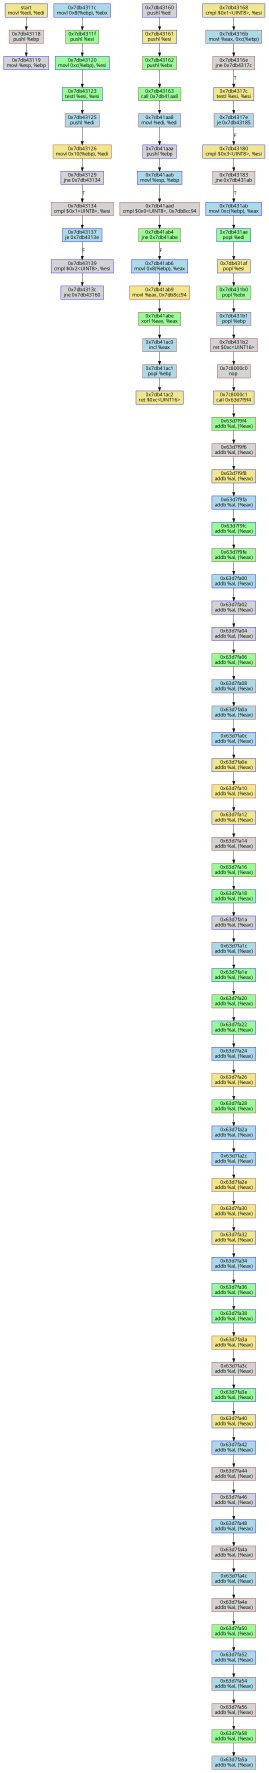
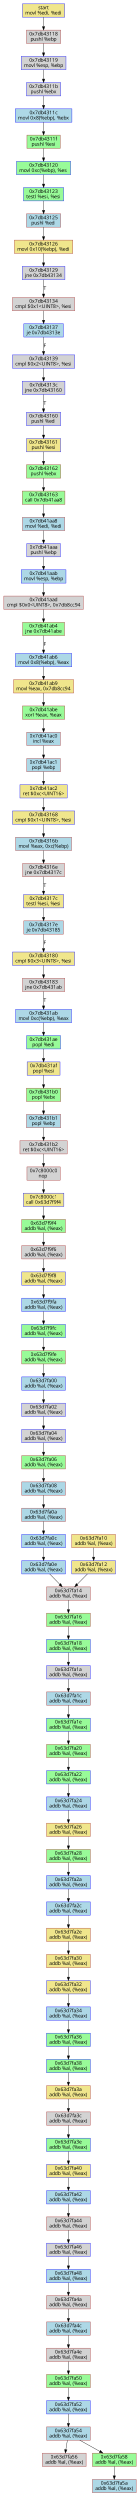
none -> (44, 89)
none -> (44, 402)
(234, 765) -> (44, 1567)
(234, 776) -> (55, 1579)
none -> (44, 803)
(234, 1721) -> (90, 2446)
